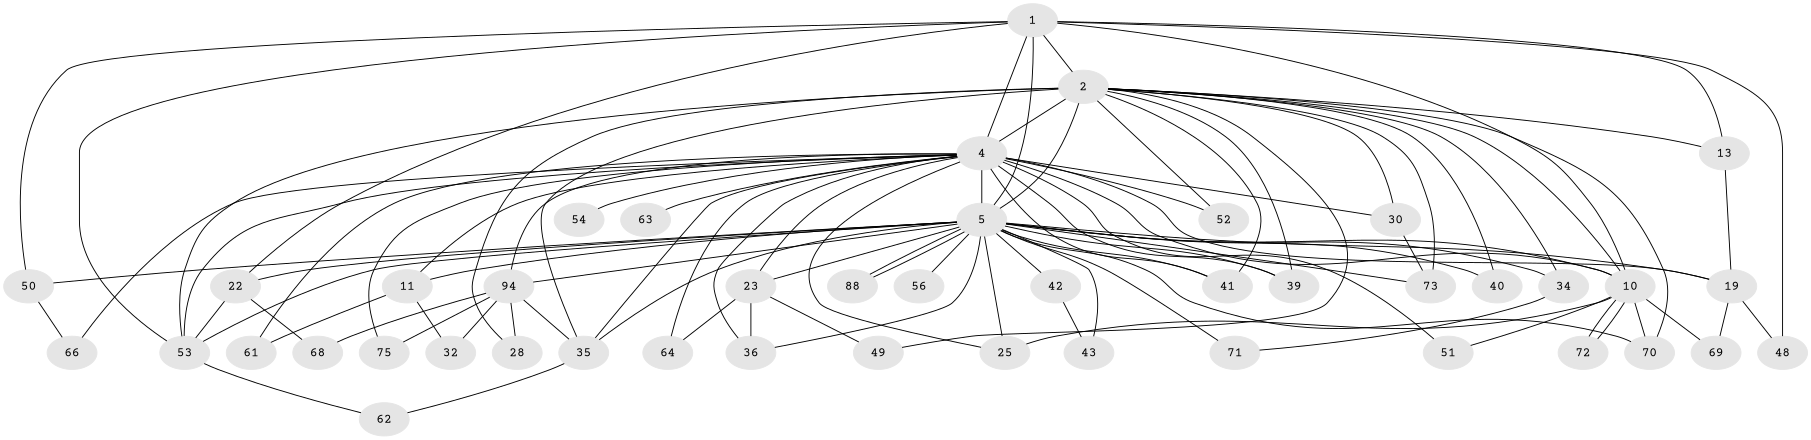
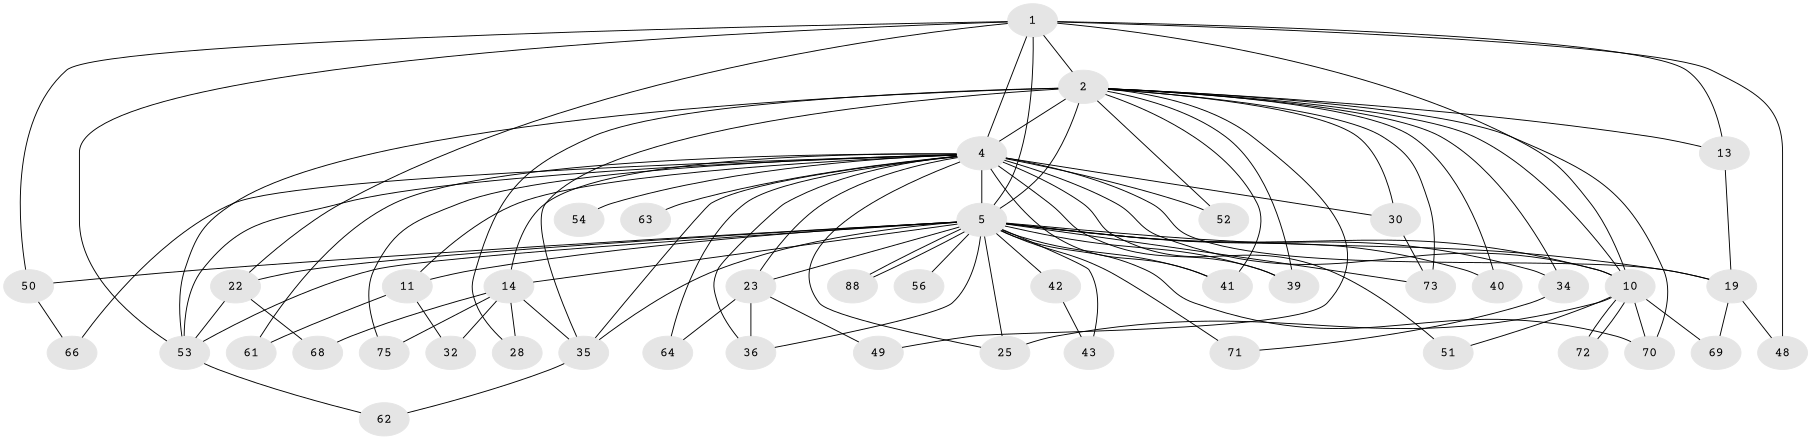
(509, 286) -> (509, 286)
